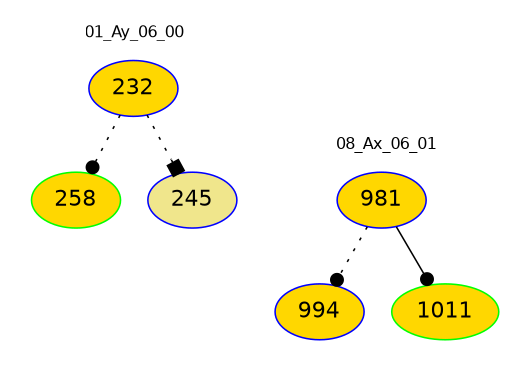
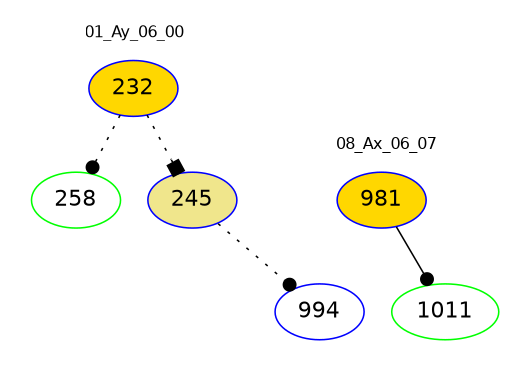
(386, 145) -> (386, 145)
(76, 200) -> (76, 200)
(354, 251) -> (251, 252)
(320, 312) -> (320, 312)
(445, 312) -> (445, 312)
